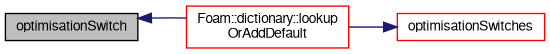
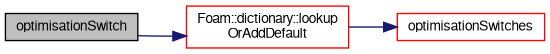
(169, 18) -> (155, 36)
